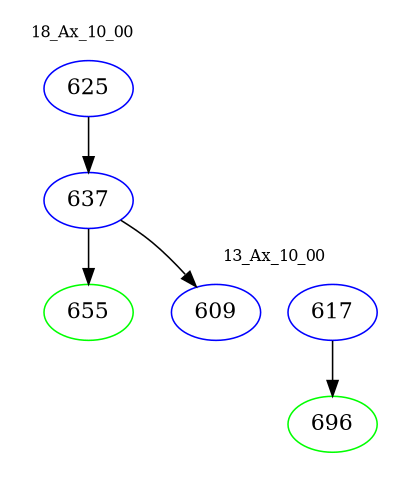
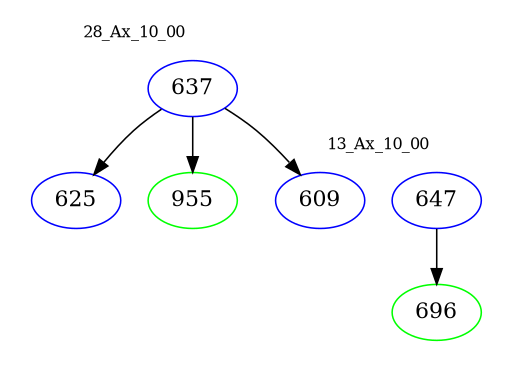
(82, 33) -> (134, 33)
(89, 137) -> (130, 134)
(89, 312) -> (193, 200)
(333, 312) -> (437, 200)
